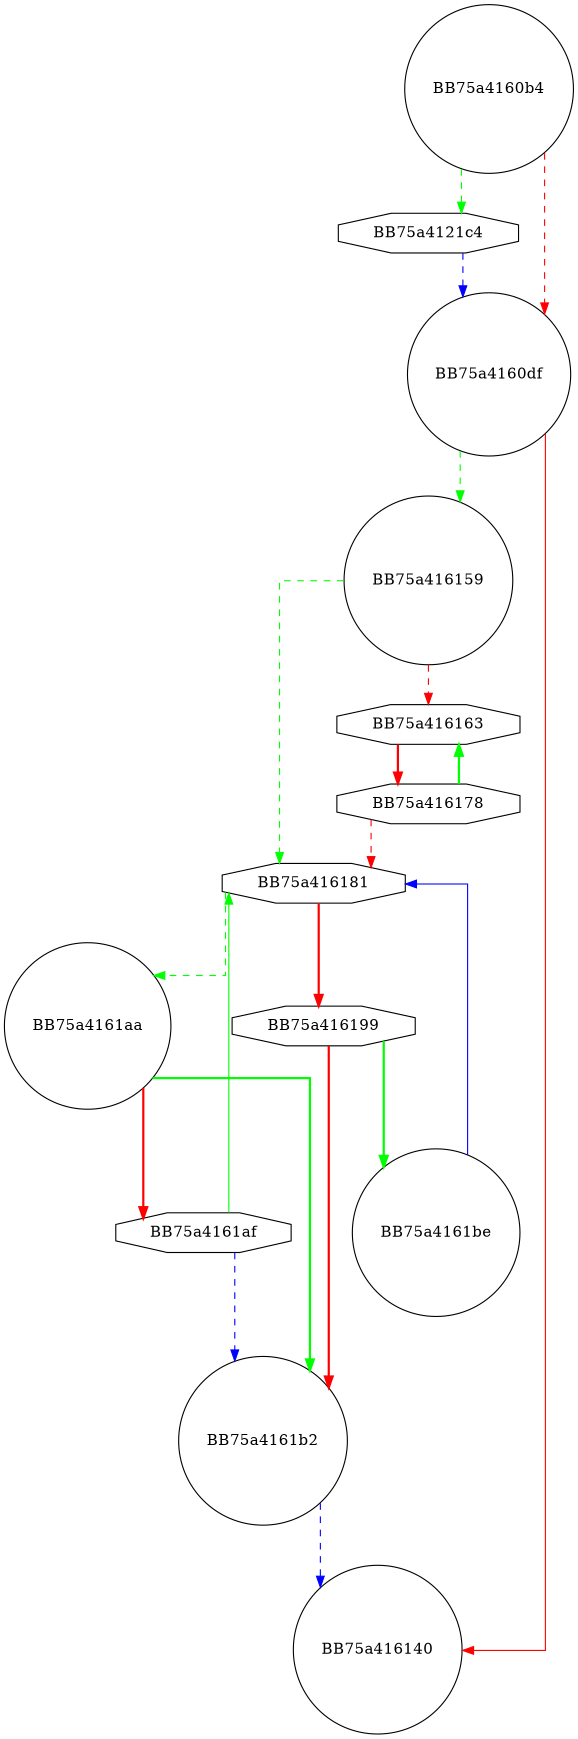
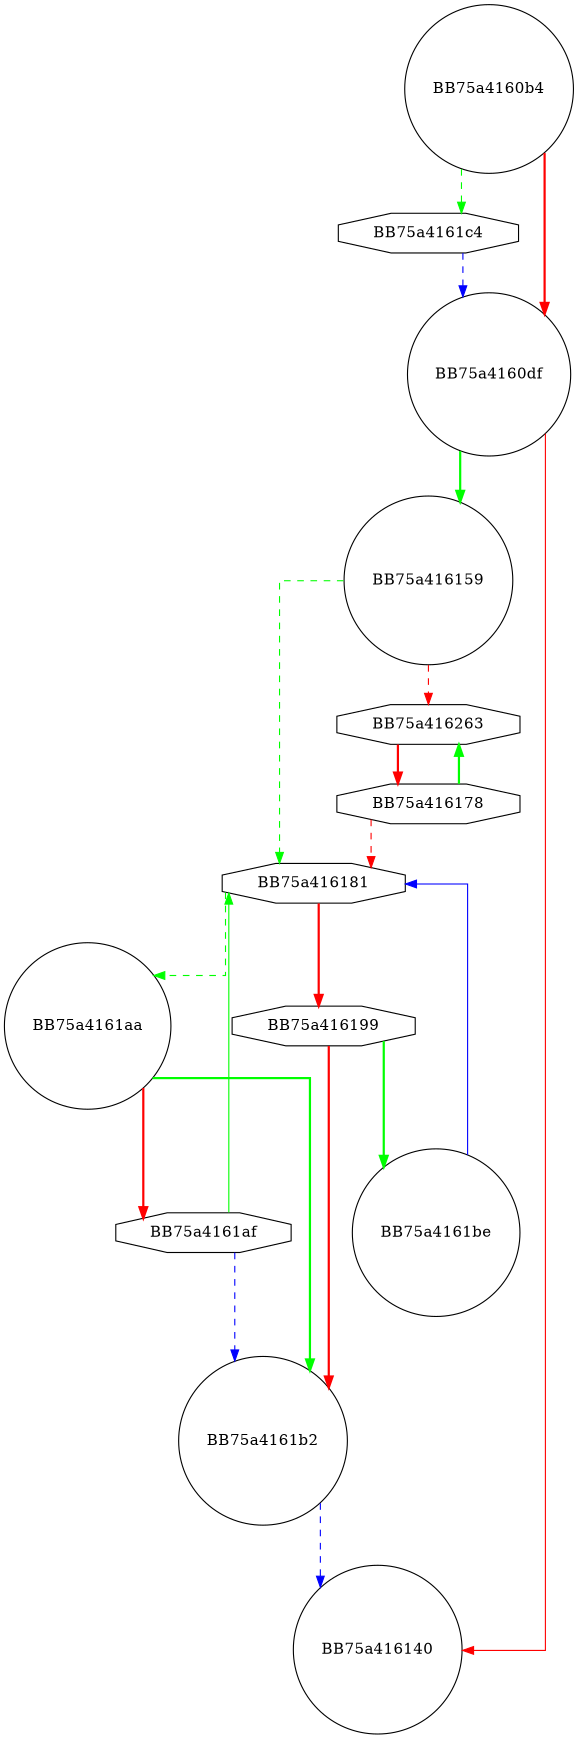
(545, 228) -> (545, 228)
(428, 233) -> (428, 233)
(460, 471) -> (460, 471)
(428, 724) -> (428, 724)
